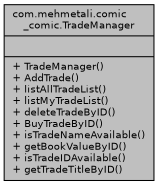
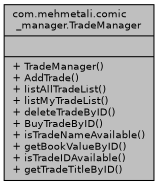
(79, 25) -> (79, 25)
